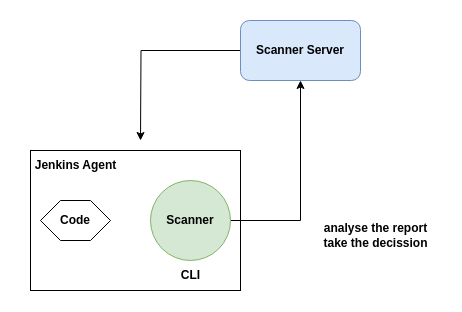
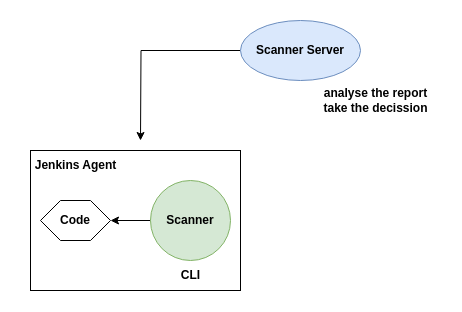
(301, 51) -> (301, 51)
(301, 189) -> none
none -> (134, 221)
(376, 236) -> (376, 101)
